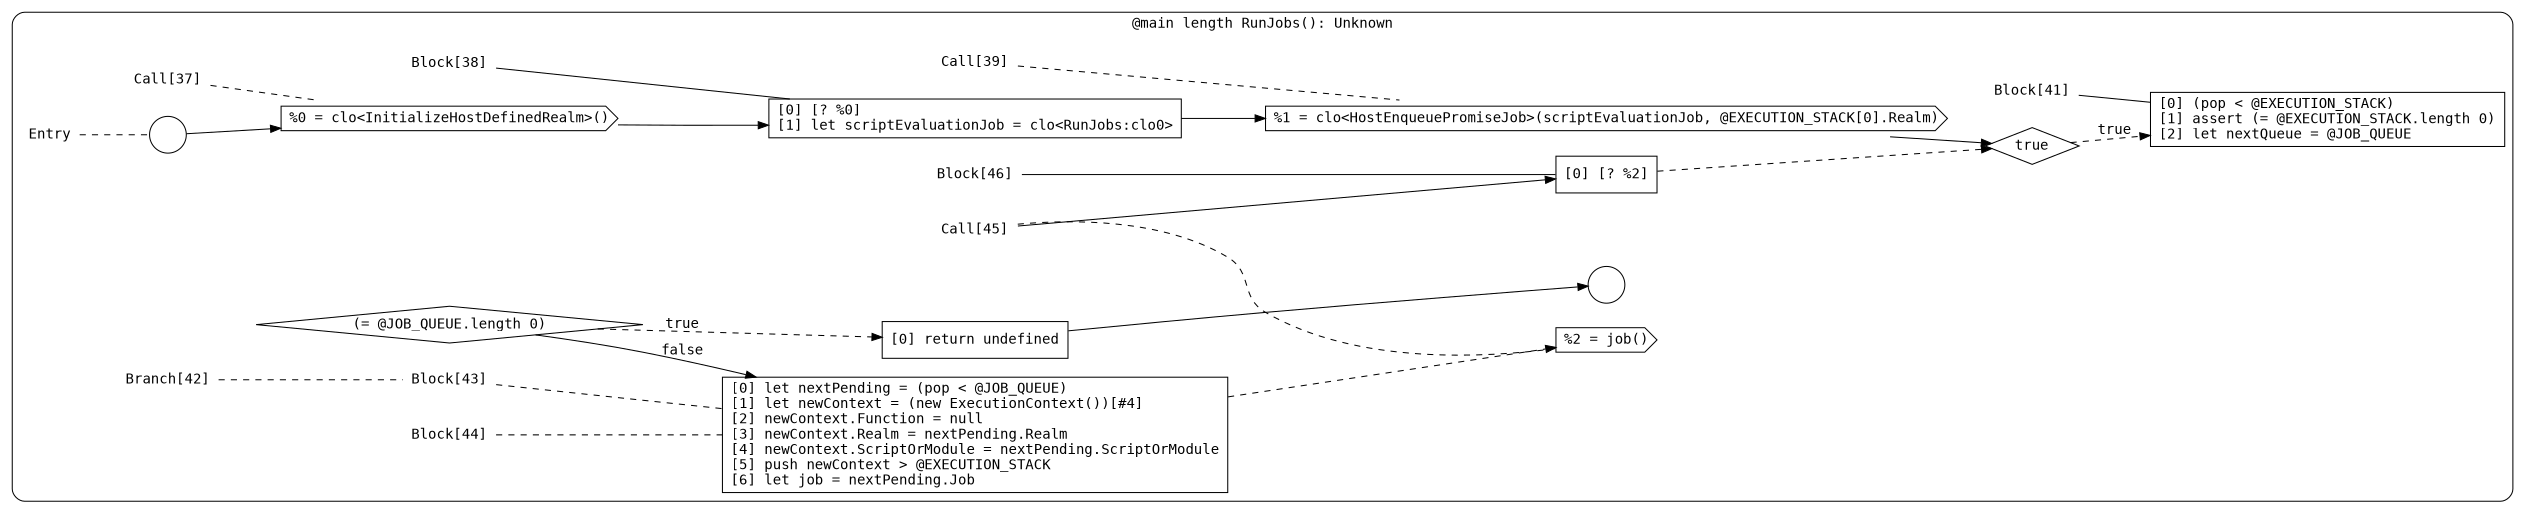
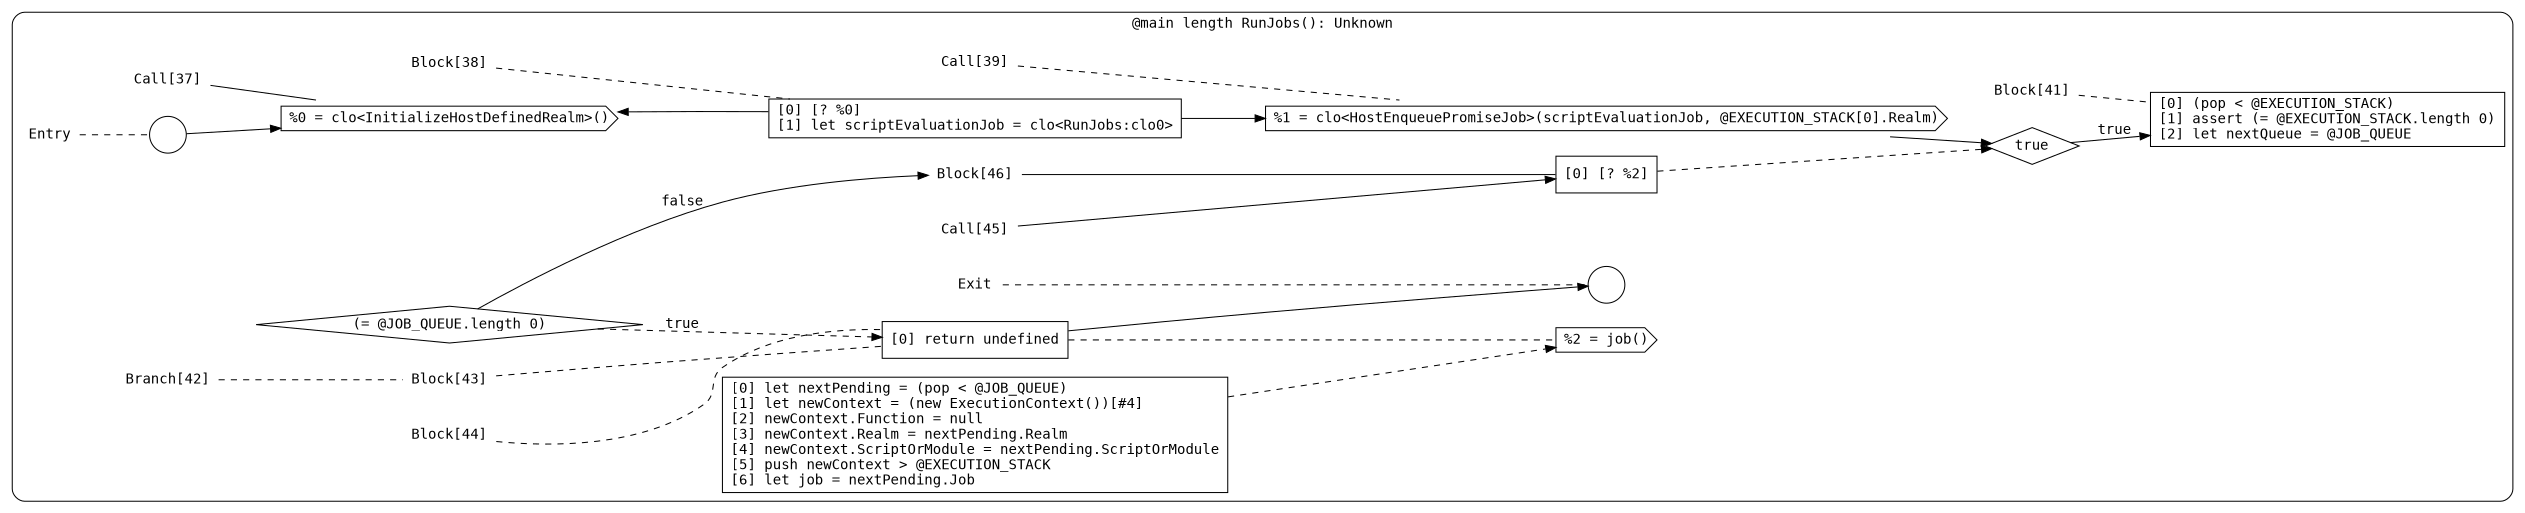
(643, 84) -> (643, 84)
(263, 93) -> (263, 93)
(2115, 99) -> (2115, 99)
(688, 125) -> (698, 112)
(2105, 139) -> (2105, 139)
none -> (975, 285)
(1284, 321) -> (1312, 340)
(641, 352) -> (689, 212)
(609, 397) -> (689, 360)
(609, 435) -> (701, 406)
